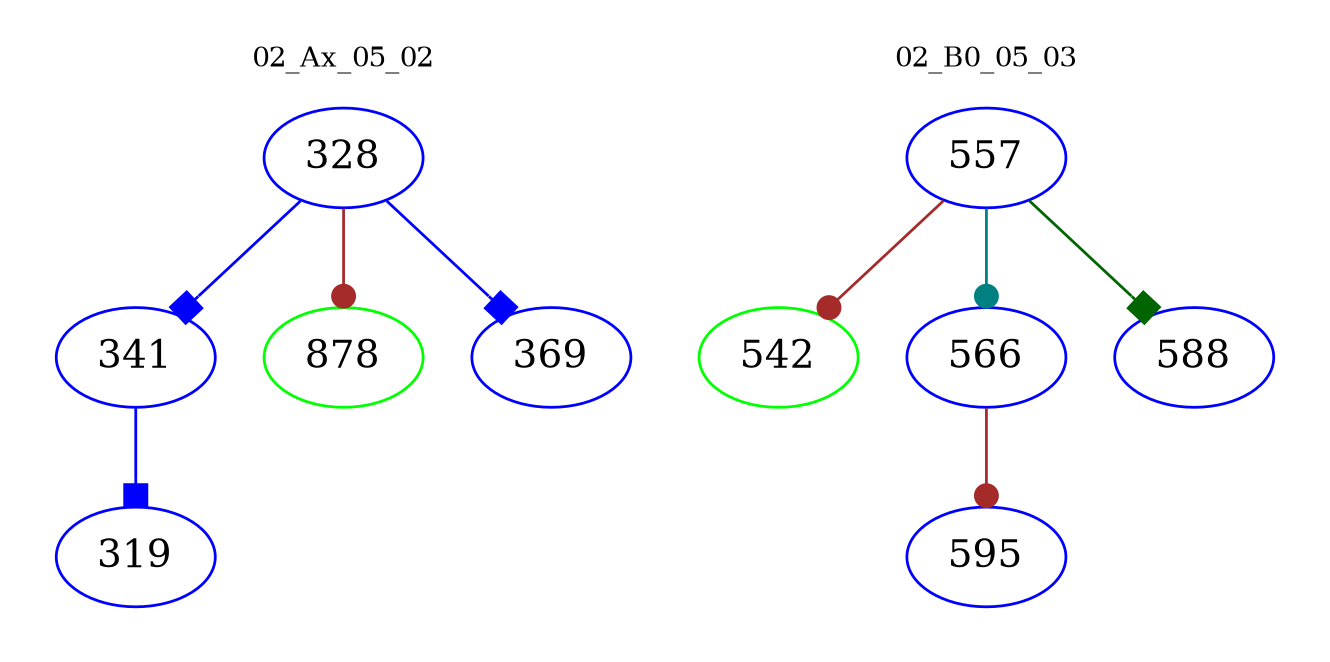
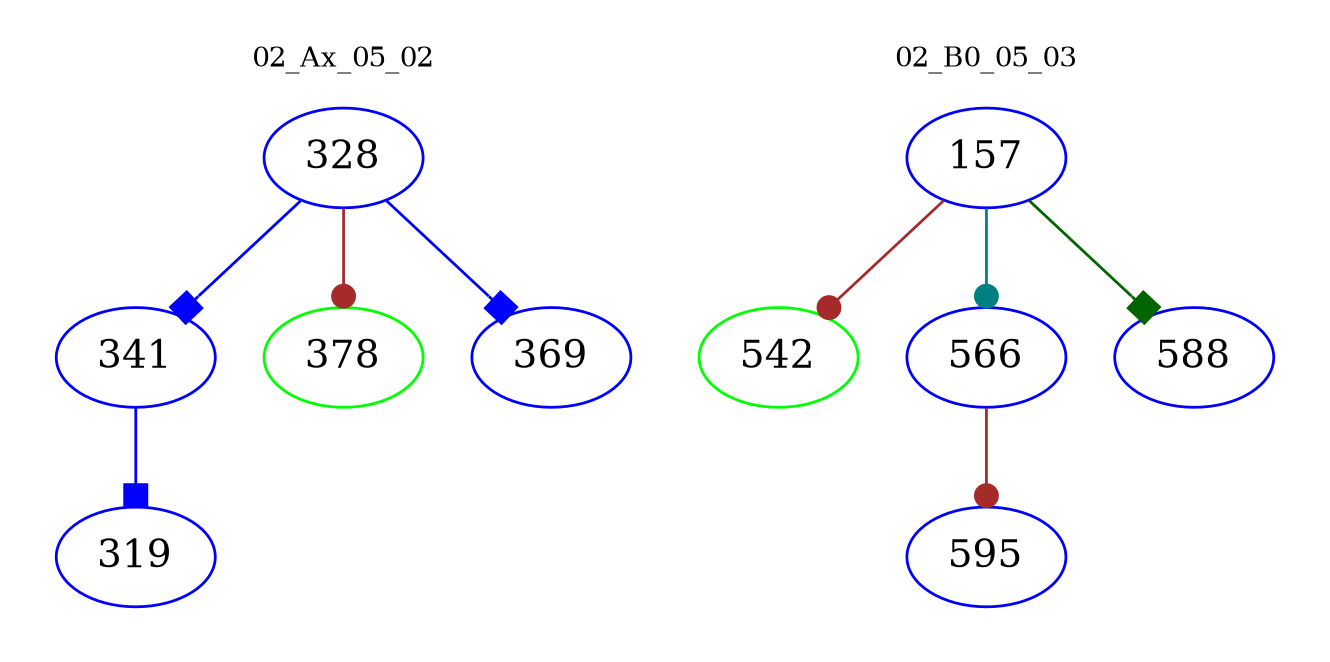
(986, 158) -> (986, 158)
(344, 357) -> (344, 357)
